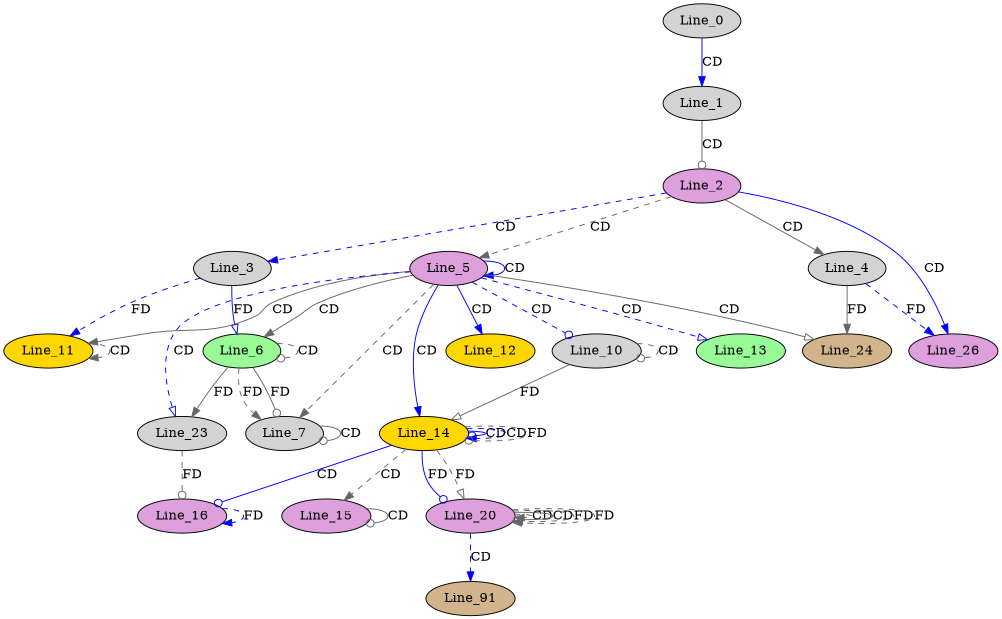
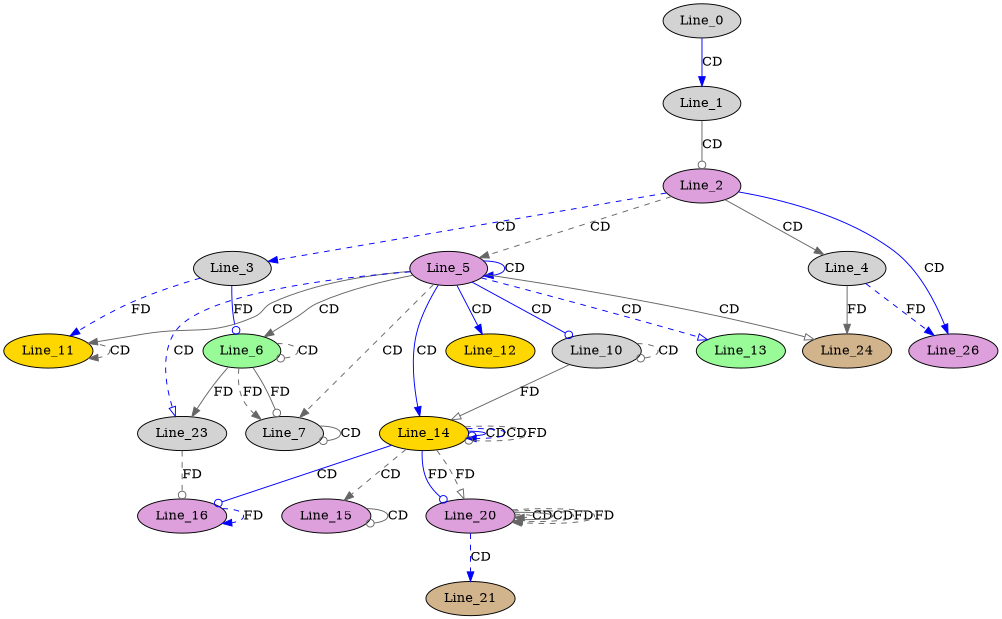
(232, 307) -> (232, 307)
(519, 308) -> (519, 308)
(471, 599) -> (471, 599)
